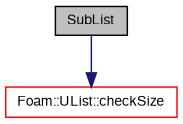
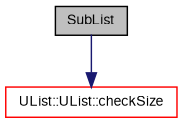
(91, 102) -> (91, 102)
